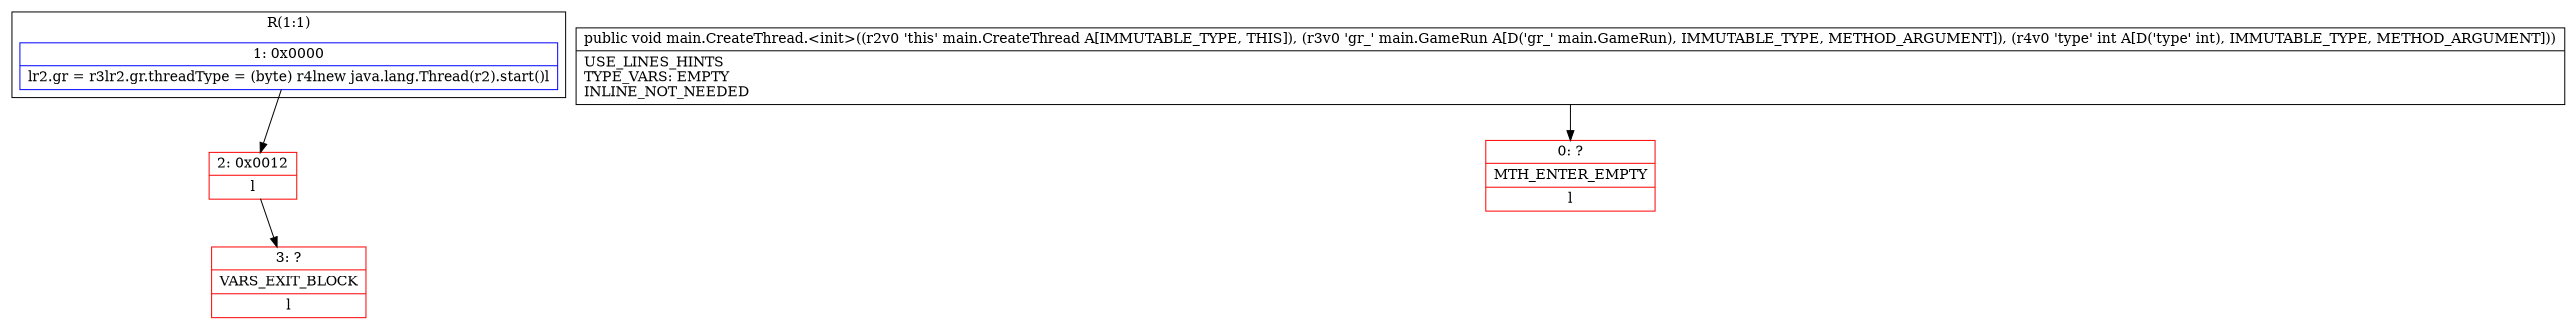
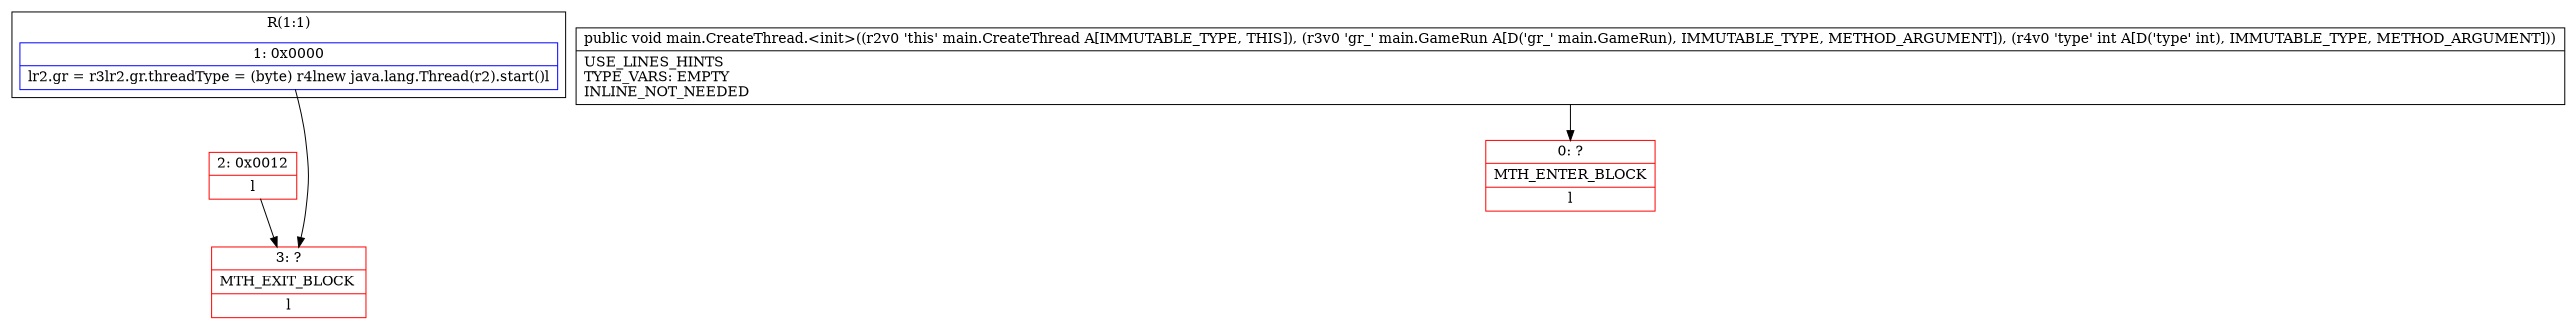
(272, 116) -> (308, 163)
(1570, 175) -> (1570, 175)
(289, 281) -> (287, 281)
